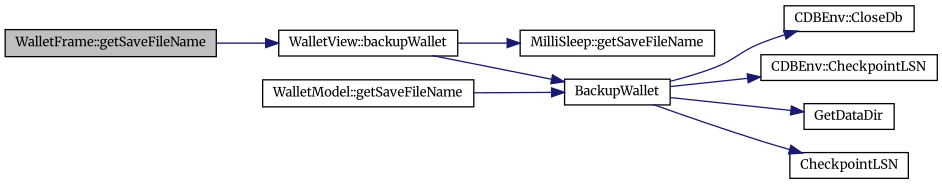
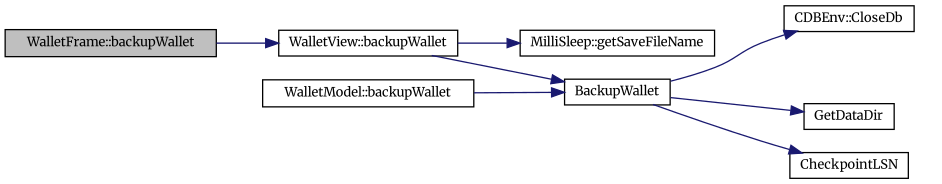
(111, 43) -> (111, 43)
(849, 68) -> none
(368, 93) -> (368, 93)
